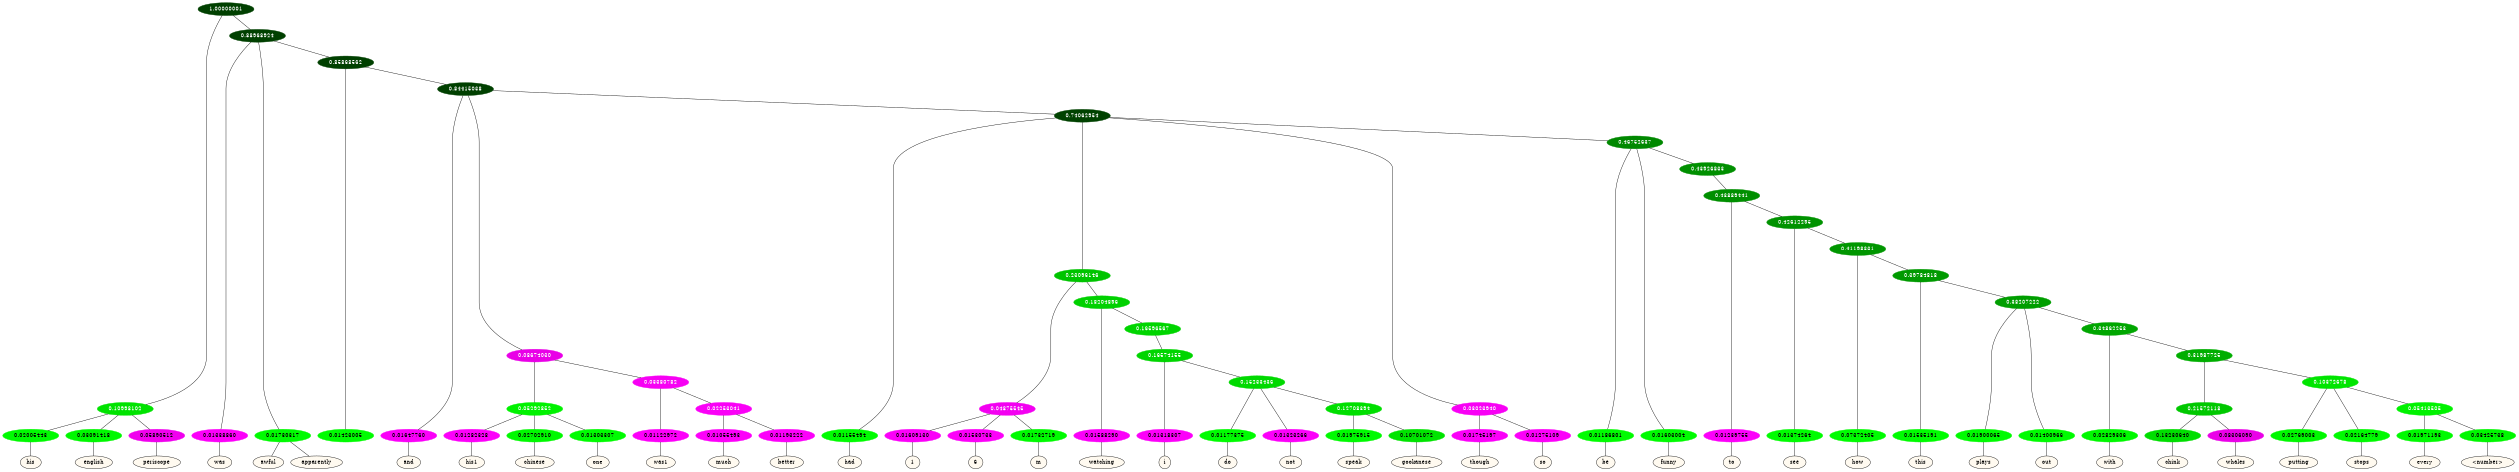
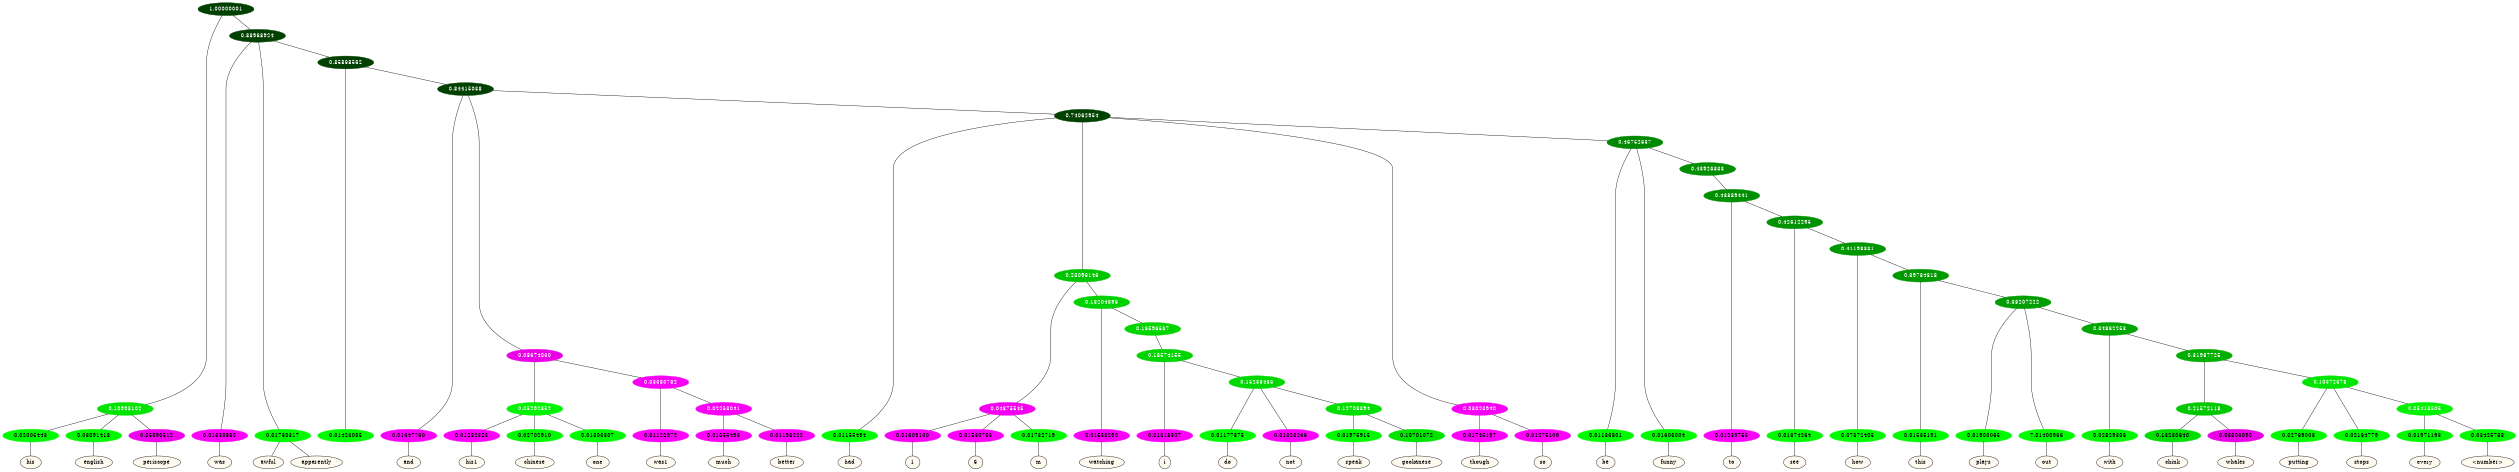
(2047, 436) -> (2047, 436)
